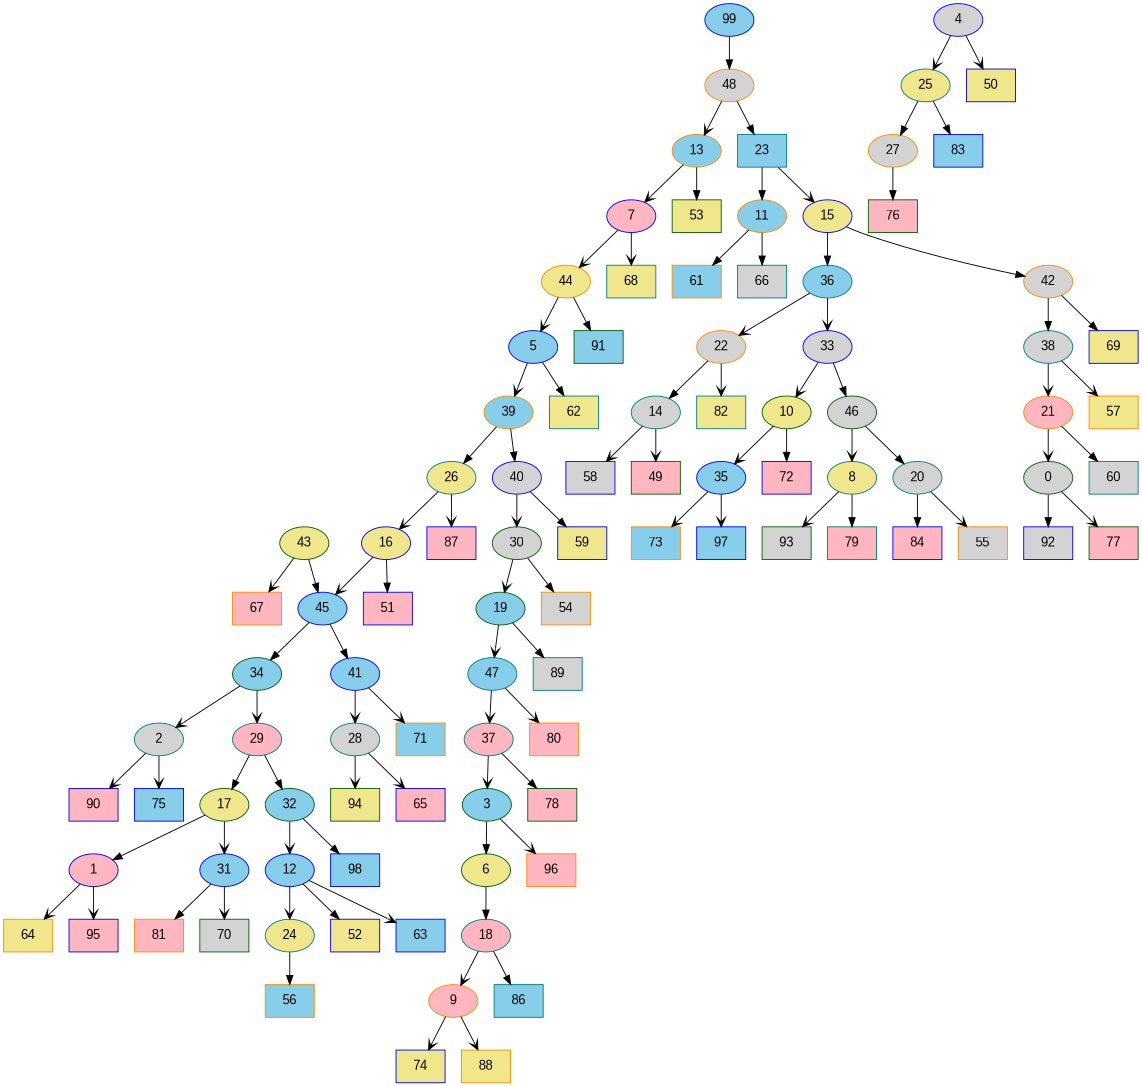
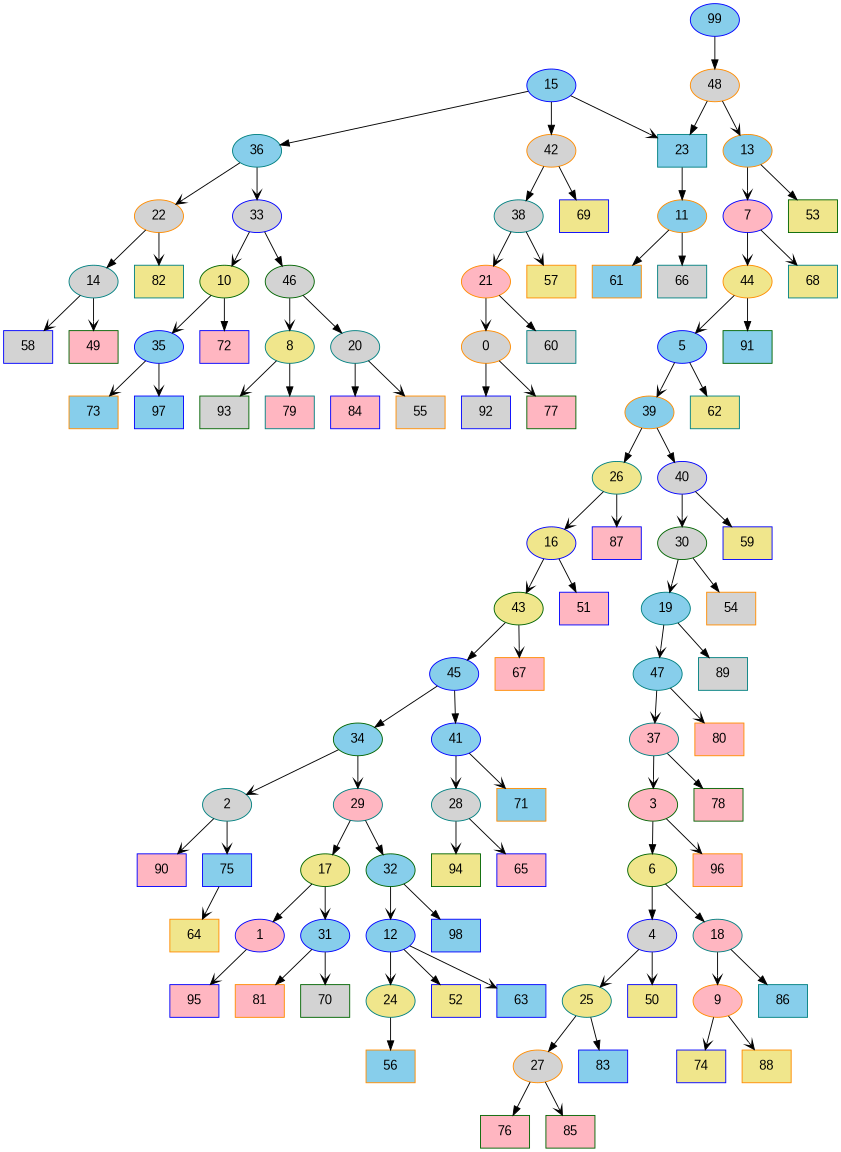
(793, 182) -> (610, 115)
(827, 216) -> (551, 85)
(1048, 478) -> (486, 347)
(358, 573) -> (537, 572)
(500, 609) -> (666, 609)
(487, 805) -> (653, 805)
(66, 898) -> (213, 899)
none -> (652, 898)
none -> (570, 1132)
